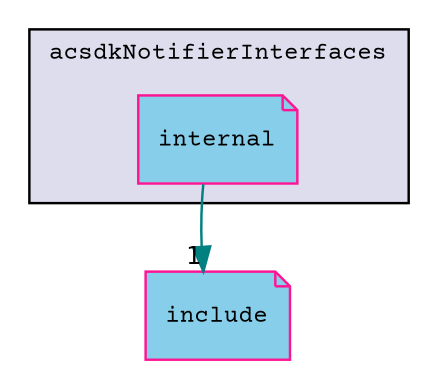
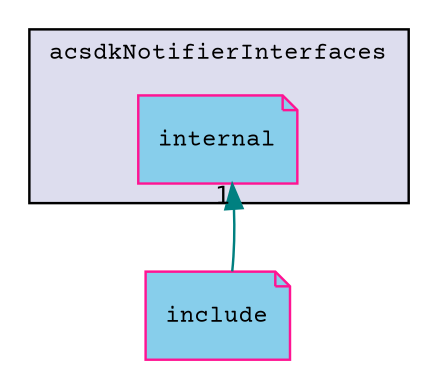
(201, 219) -> (234, 240)
